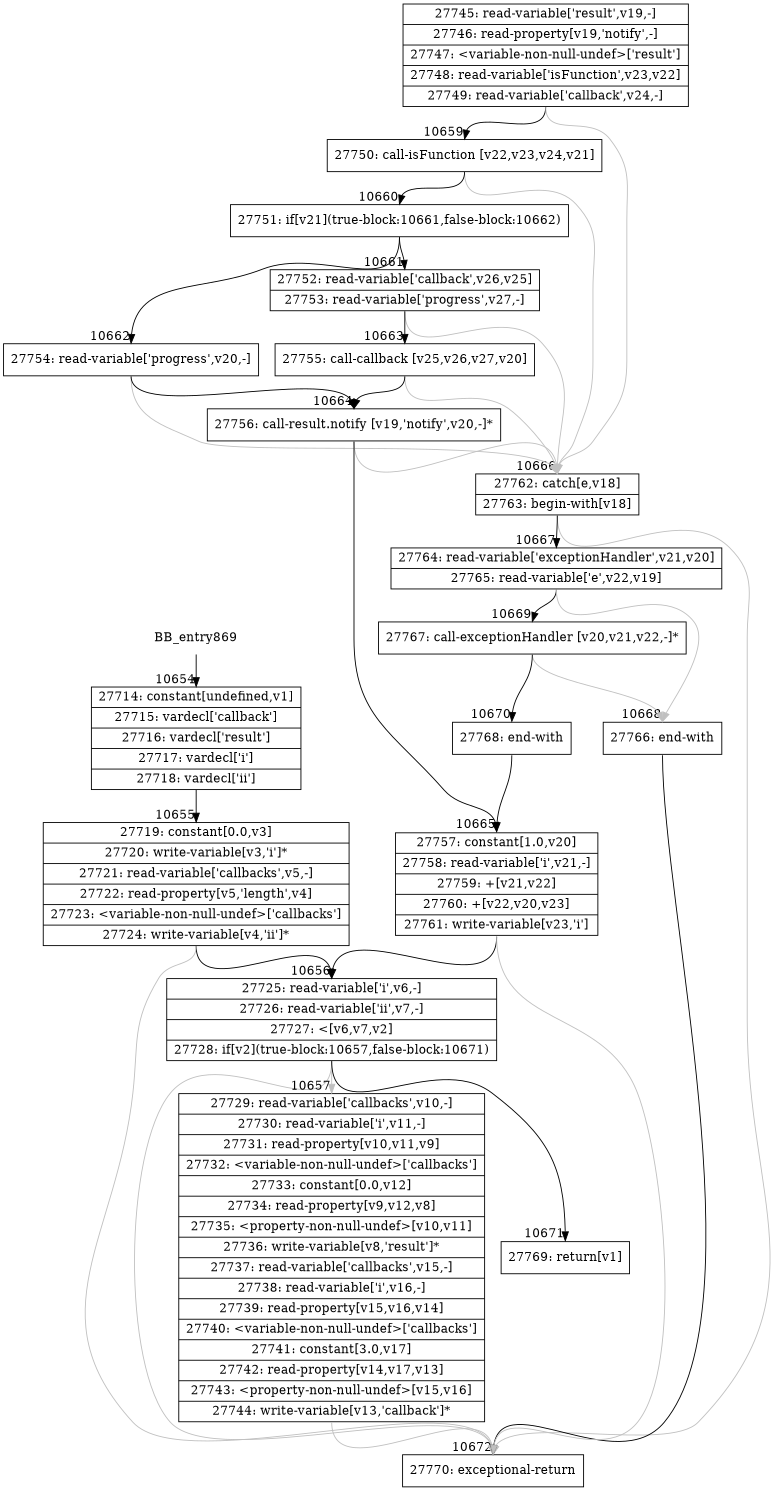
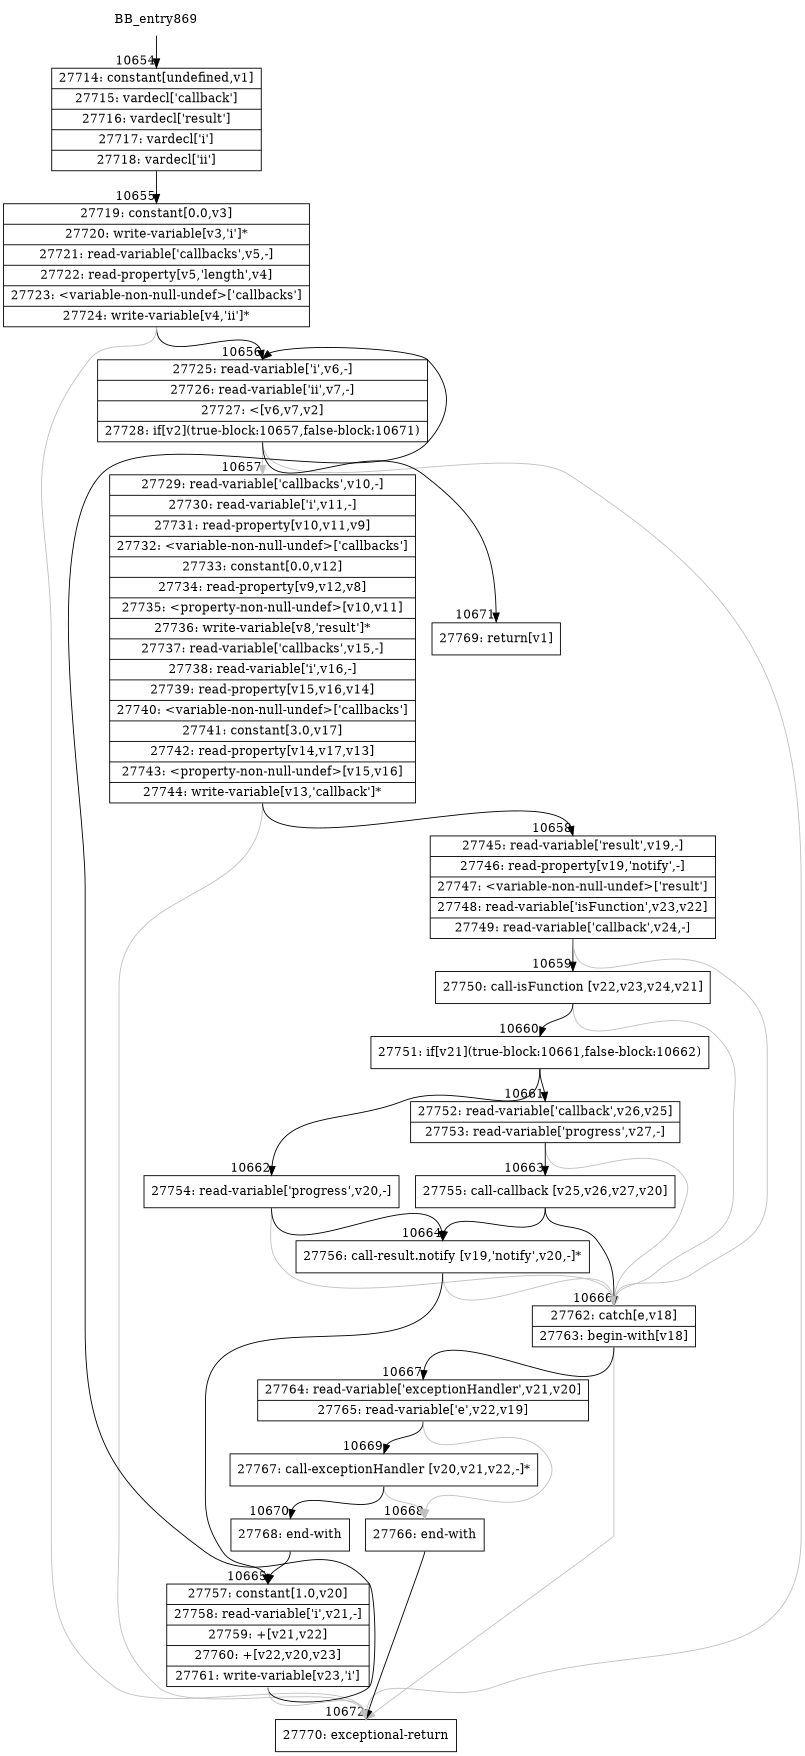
(487, 400) -> (595, 1238)
none -> (413, 820)
